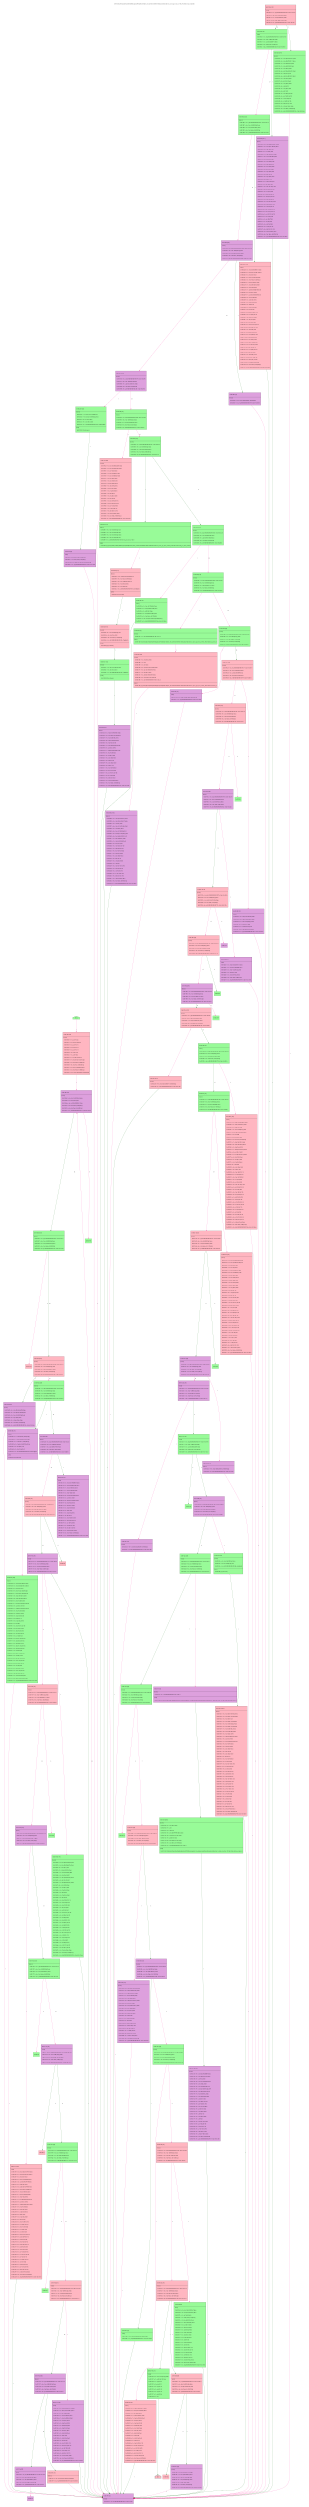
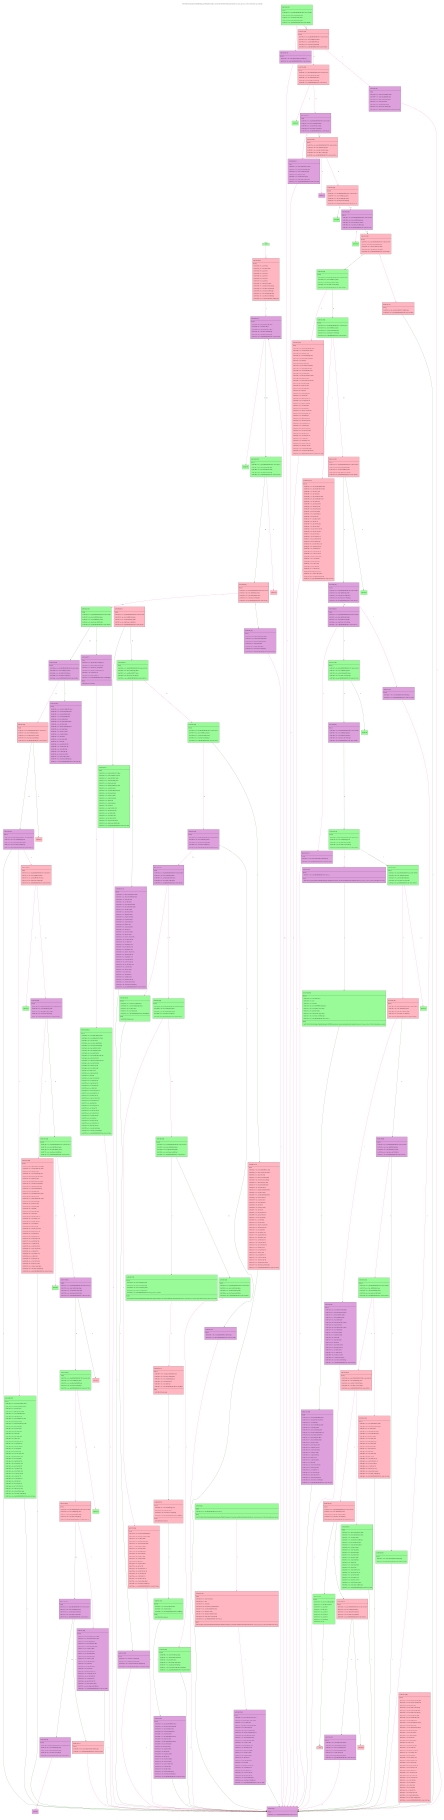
(208, 583) -> none
(228, 1564) -> none
